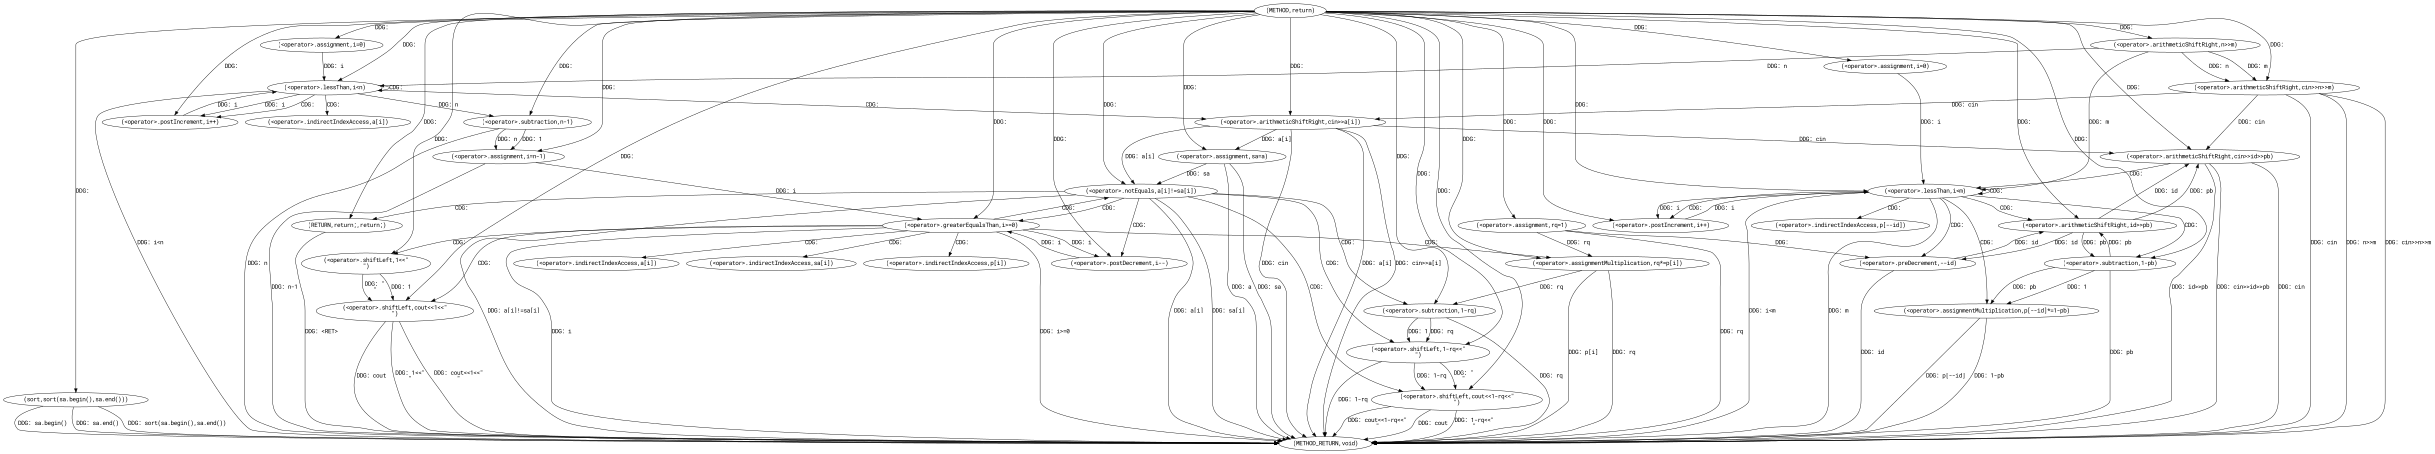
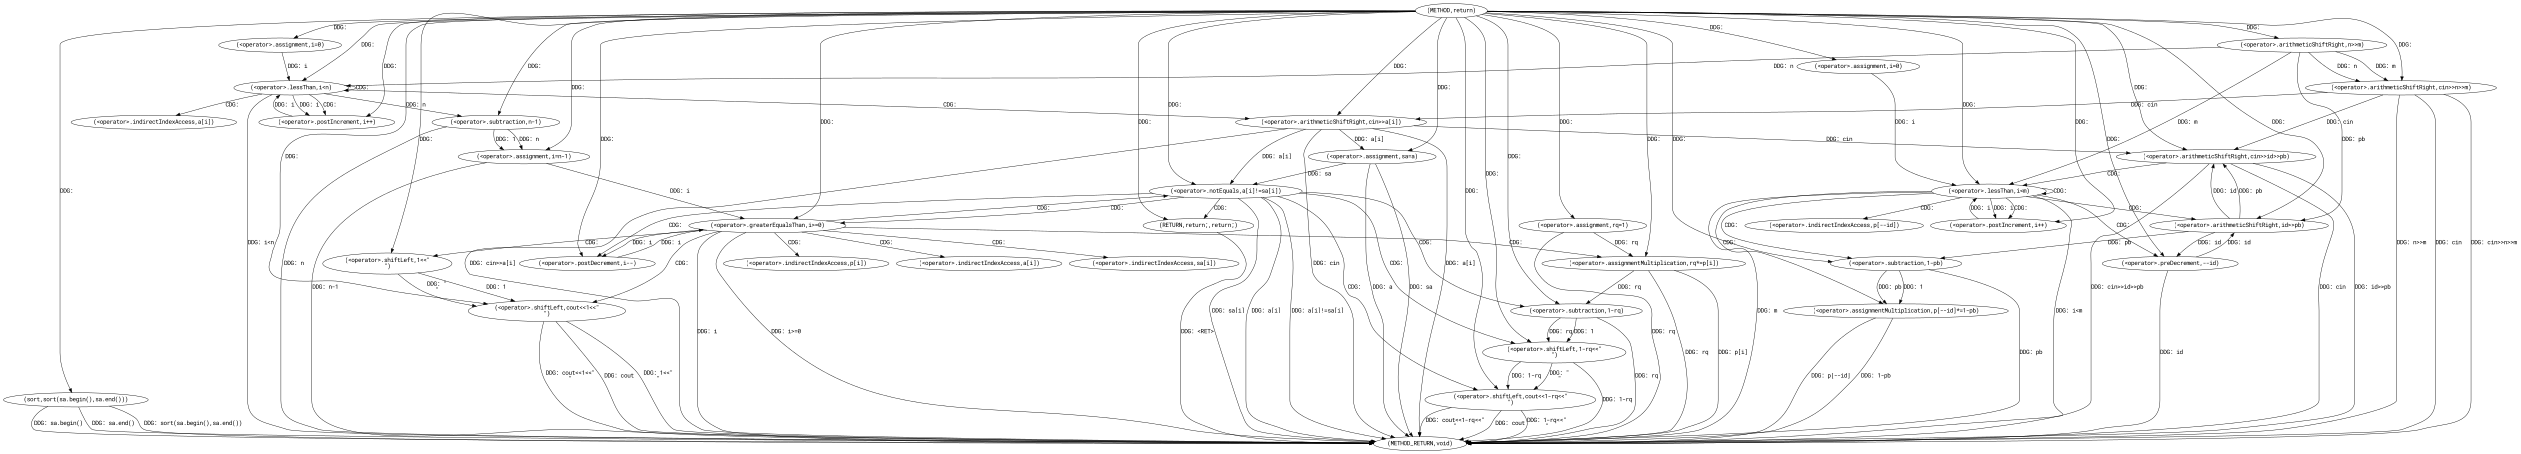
(1716, 240) -> (1943, 20)
(2108, 245) -> (2342, 136)
